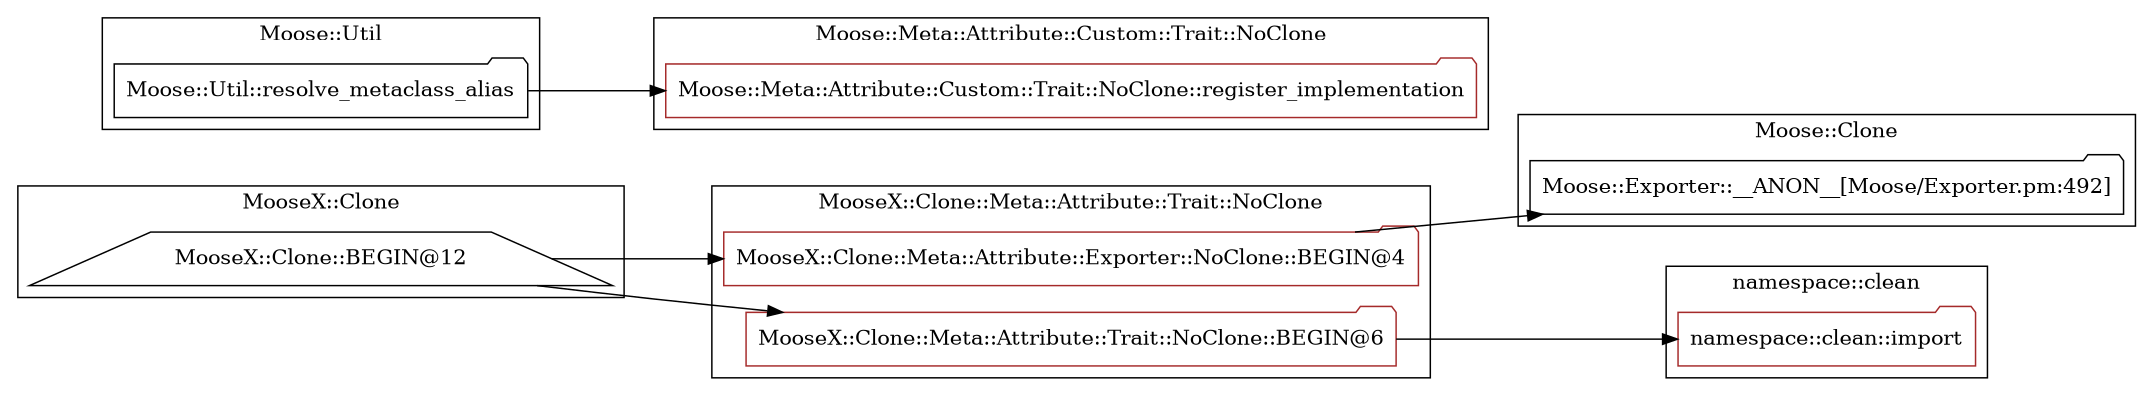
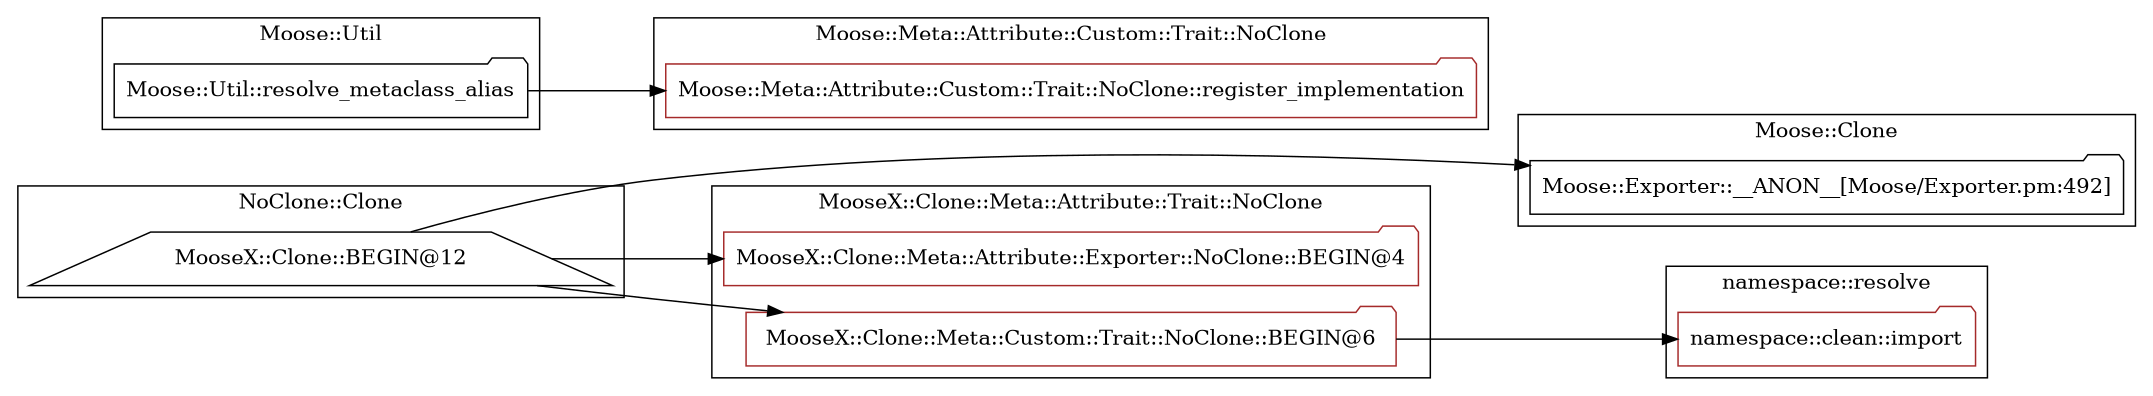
(321, 203) -> (321, 203)
(1441, 224) -> (959, 158)
(1827, 283) -> (1827, 283)
(1071, 339) -> (1071, 339)
